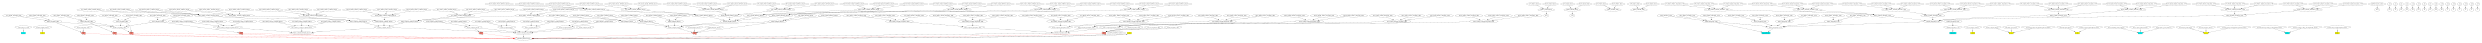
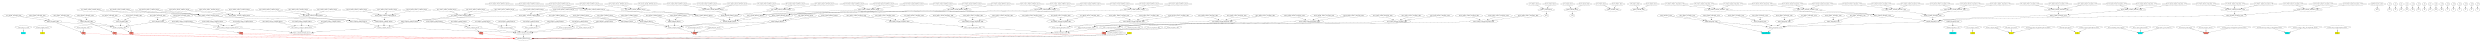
(2206, 33) -> (2206, 33)
